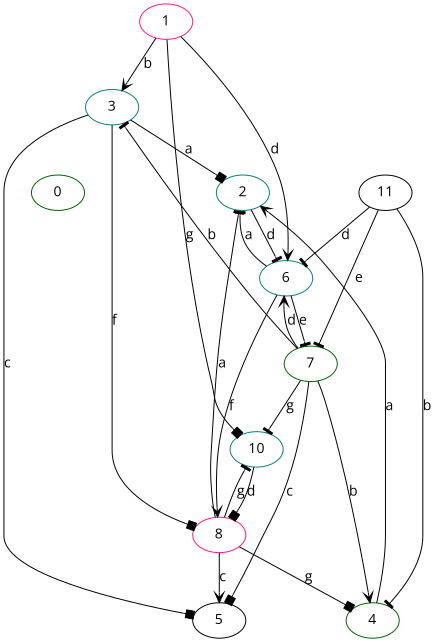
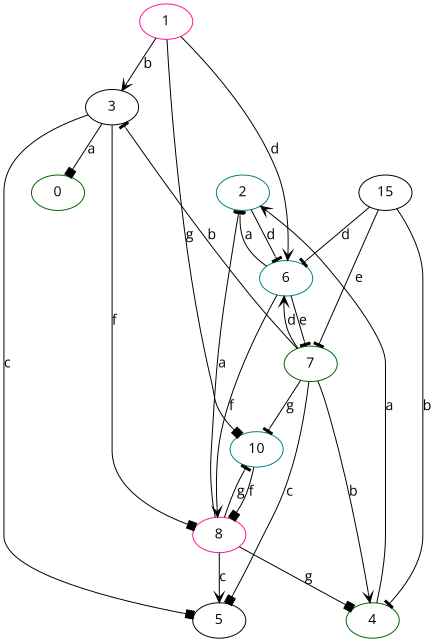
(112, 107) -> (112, 107)
(169, 144) -> (88, 146)
(385, 193) -> (385, 193)
(251, 492) -> (251, 492)
